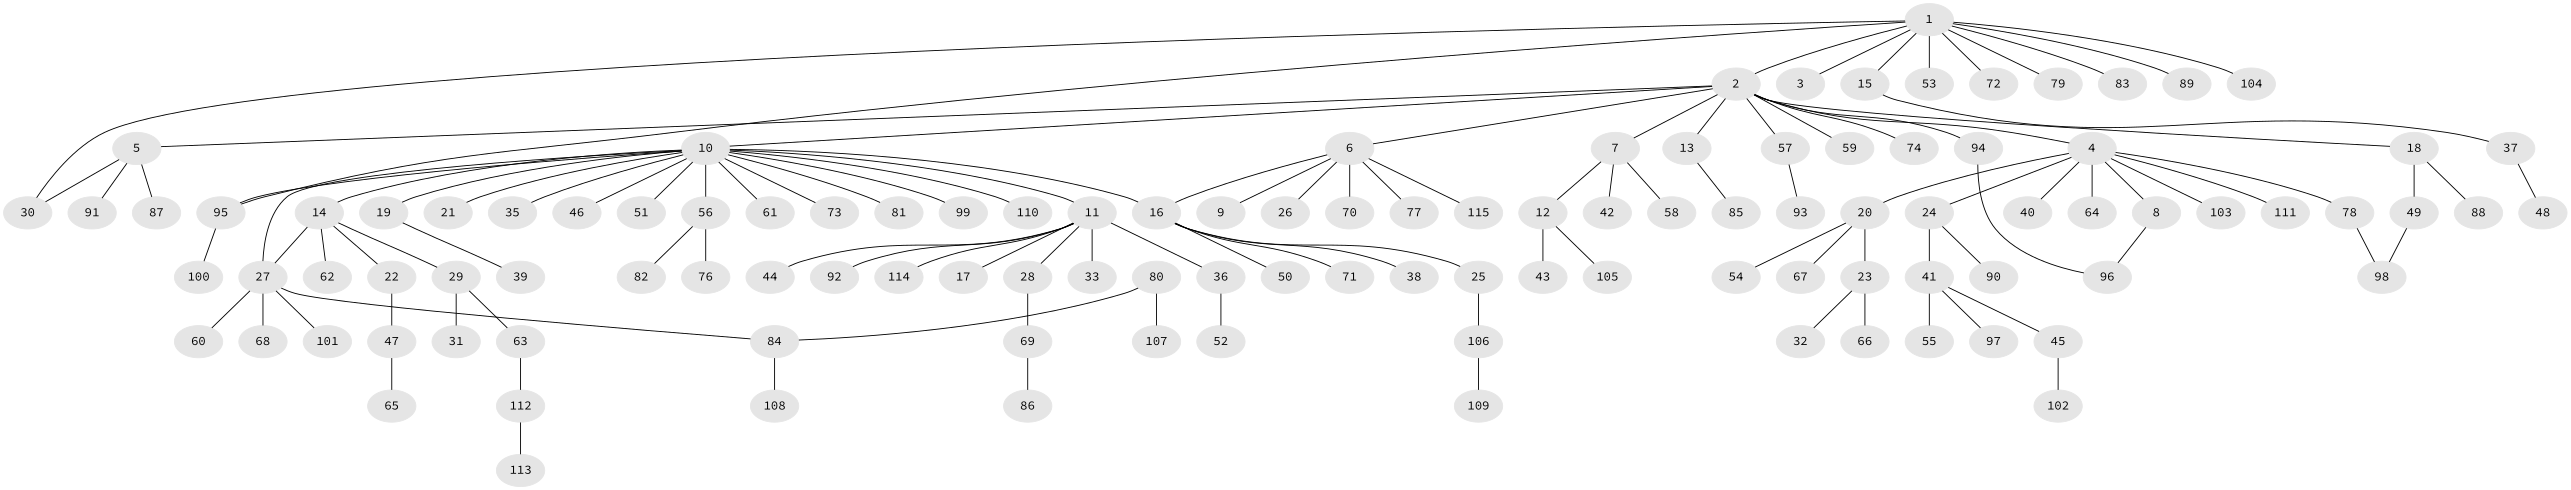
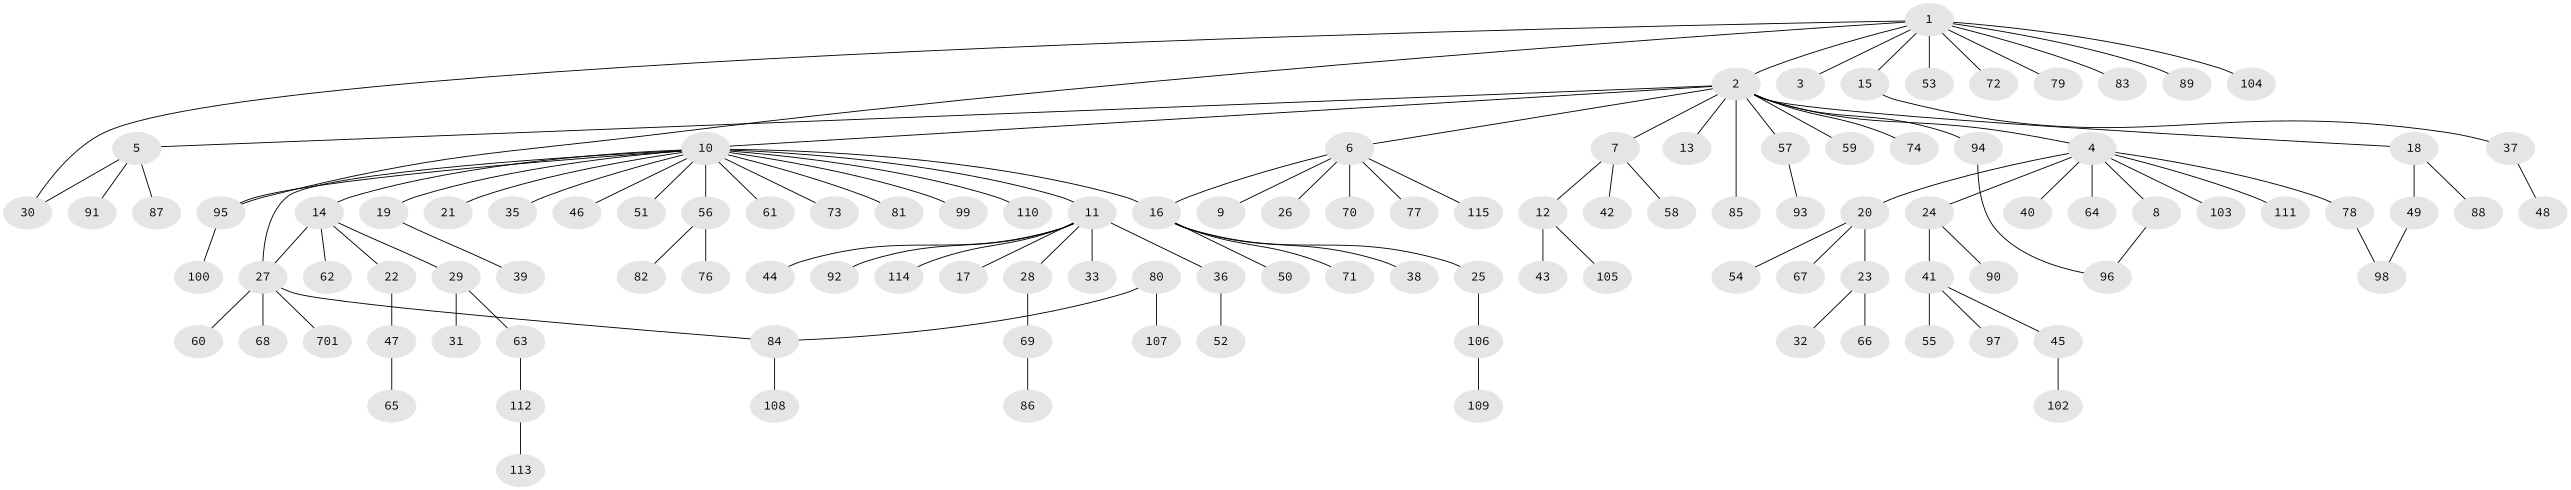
(1712, 181) -> (1736, 148)
(327, 342) -> (327, 342)
